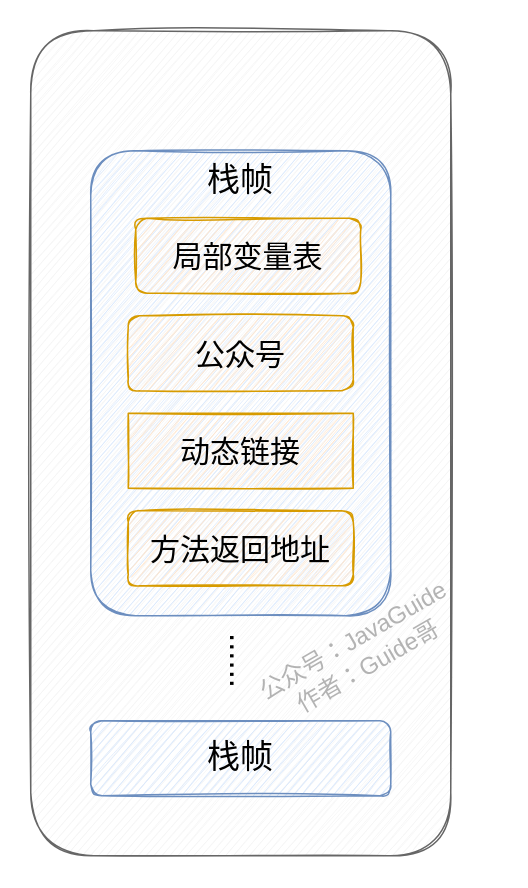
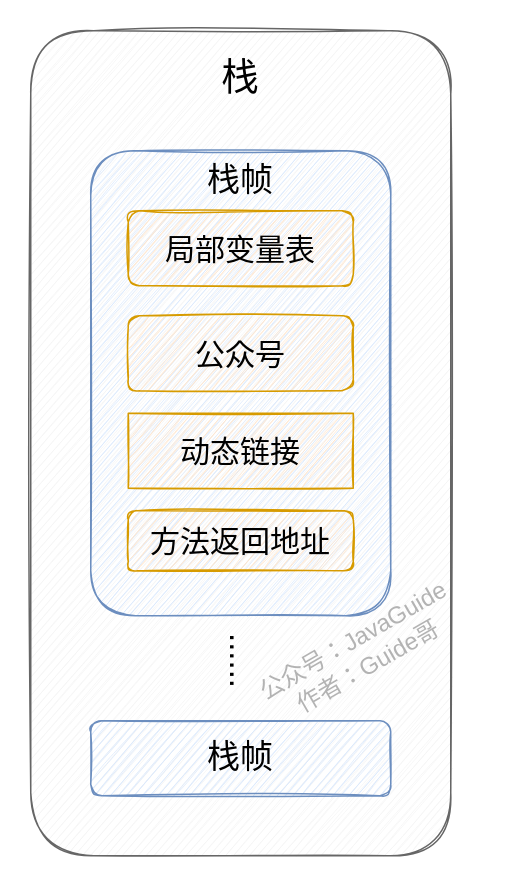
none -> (241, 76)
(248, 256) -> (241, 248)
(241, 548) -> (241, 541)
